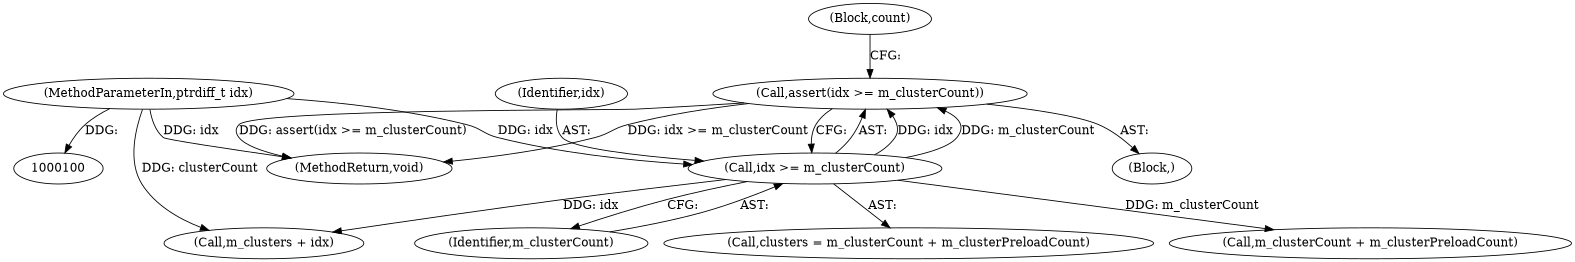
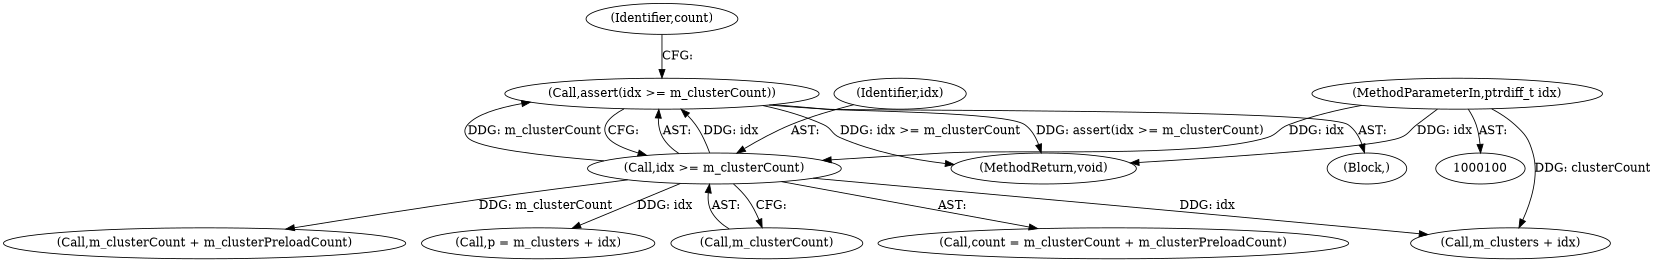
(870, 19) -> (662, 19)
(104, 131) -> (1495, 131)
(531, 243) -> (767, 243)
none -> (538, 243)
(909, 243) -> (1113, 243)
